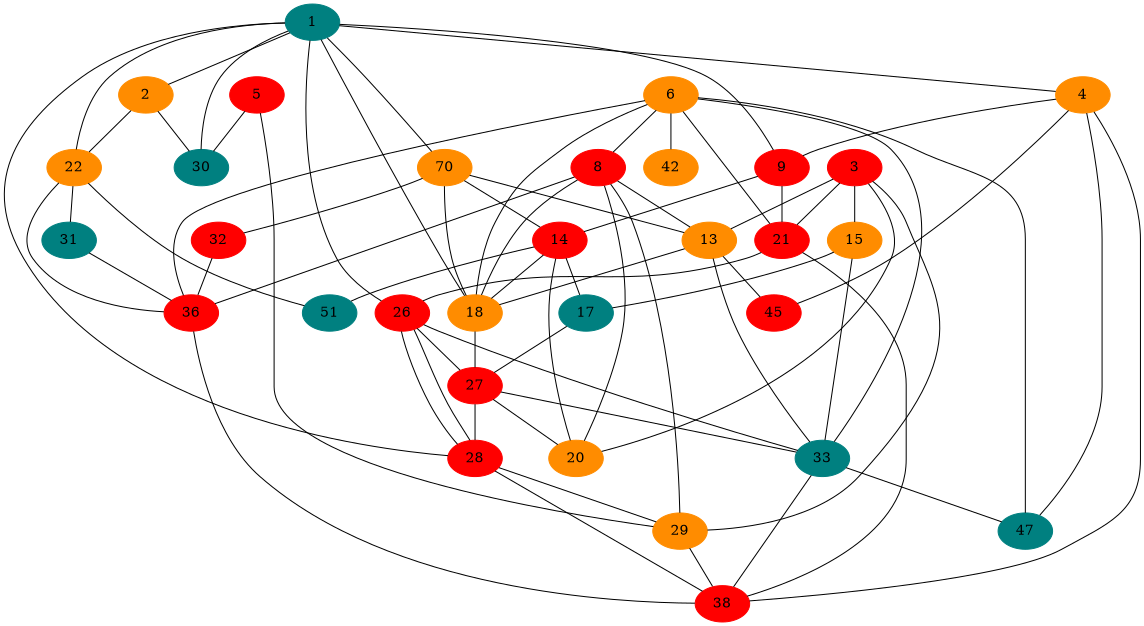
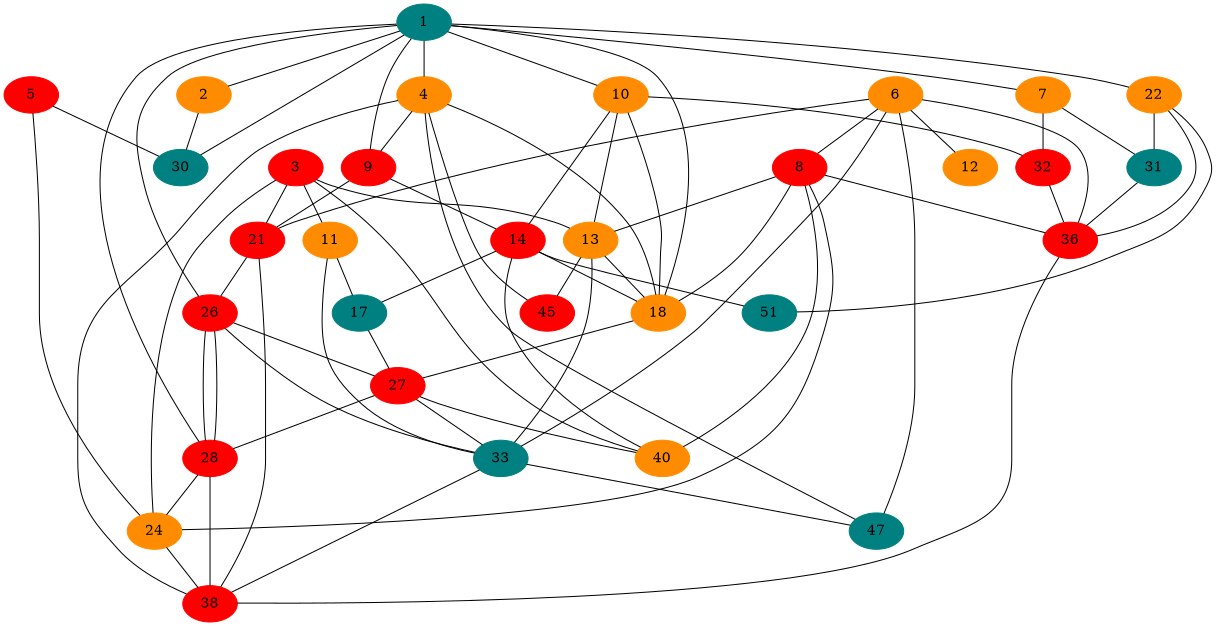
none -> (1043, 95)
(110, 131) -> none
(445, 168) -> (621, 95)
(671, 168) -> (970, 168)
(531, 174) -> (577, 175)
(855, 240) -> (330, 240)
(576, 458) -> (662, 458)
(680, 531) -> (154, 531)
